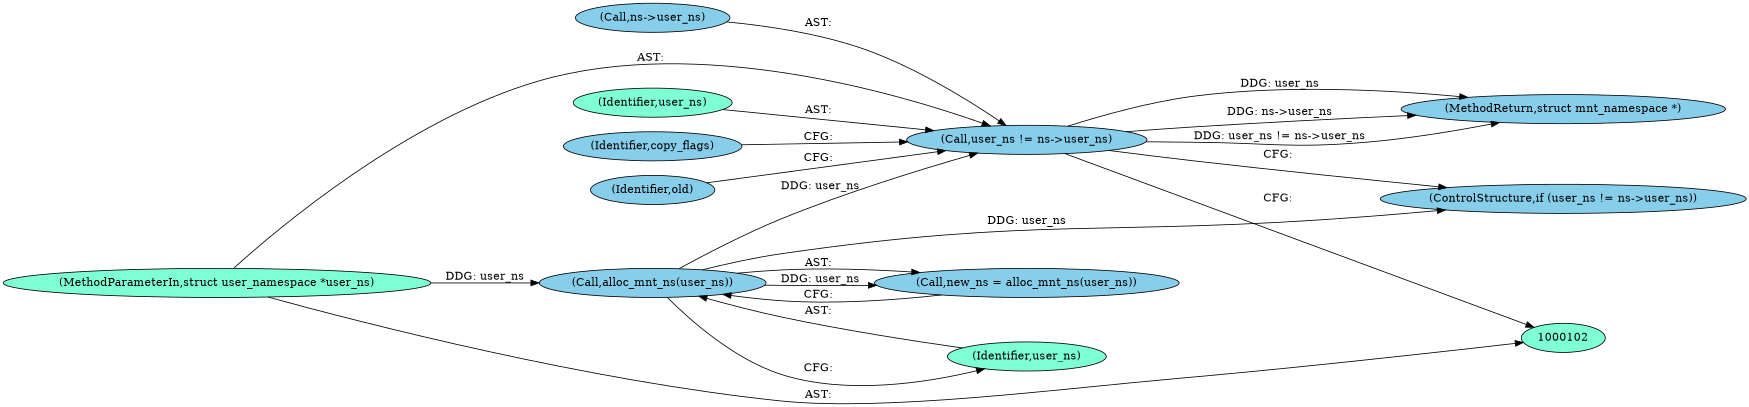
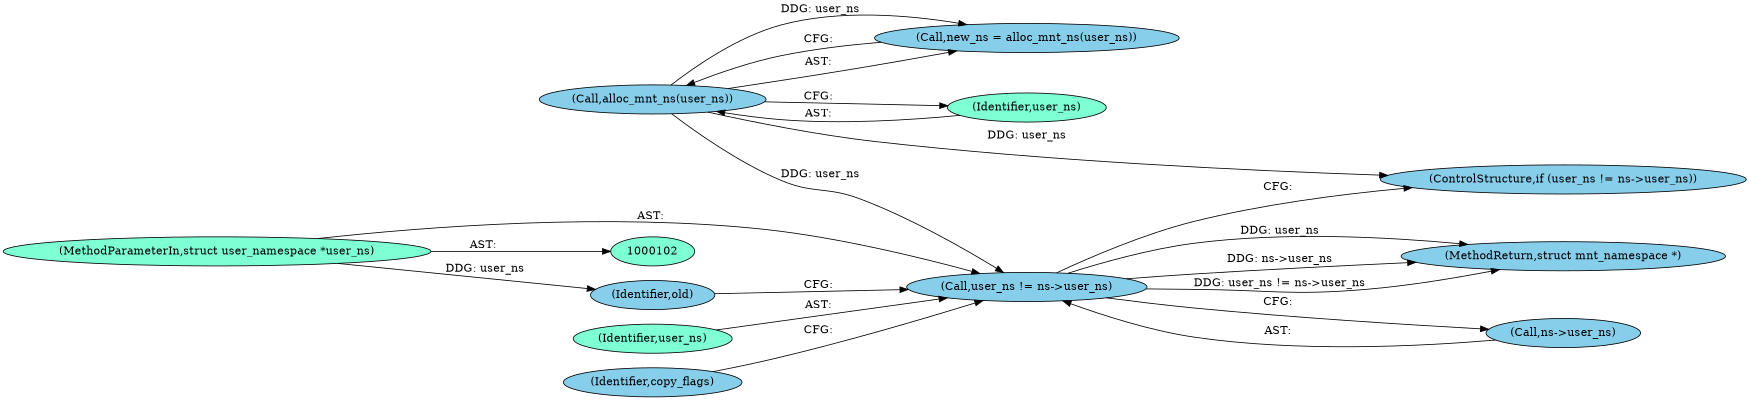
(1296, 239) -> (1293, 317)
(481, 283) -> (462, 276)
